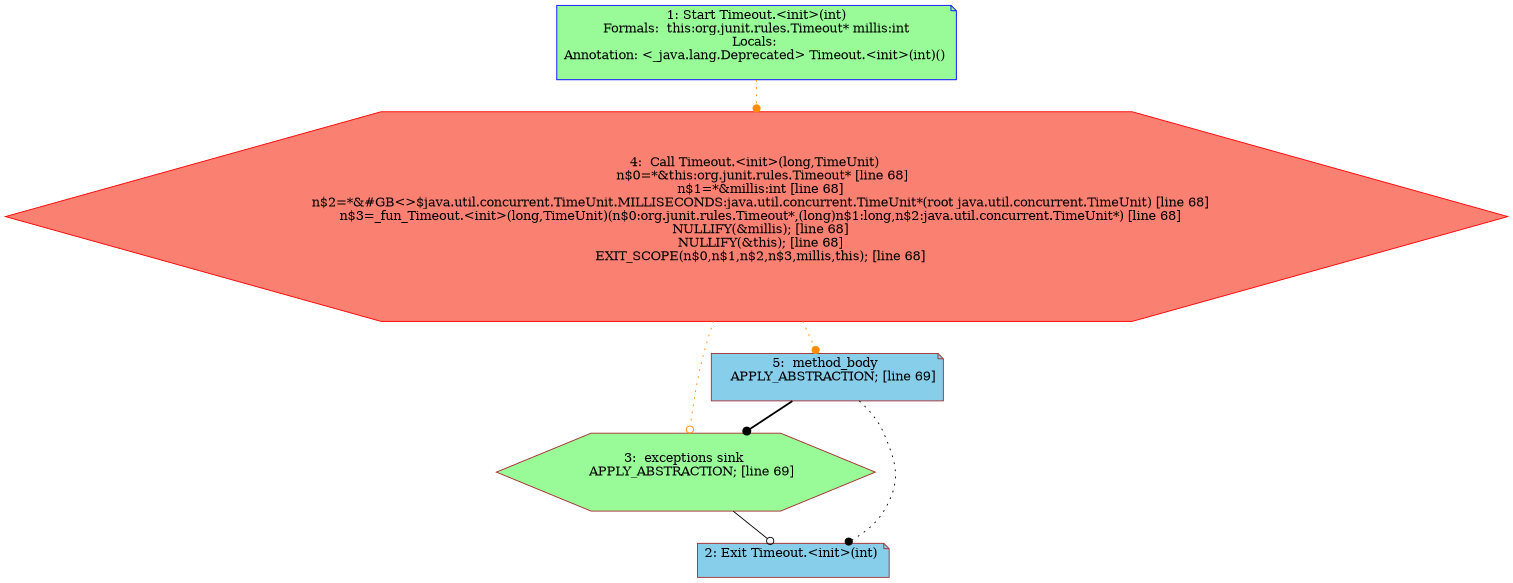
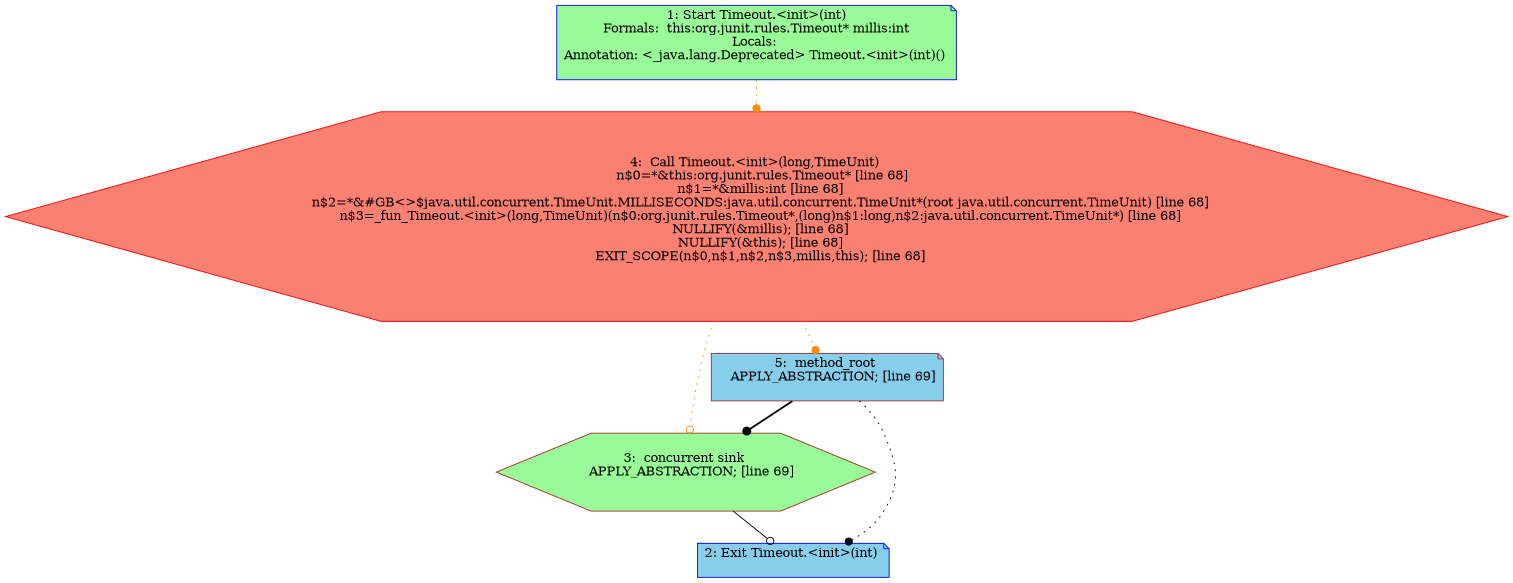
(827, 377) -> (827, 377)
(686, 472) -> (686, 472)
(793, 560) -> (793, 560)
